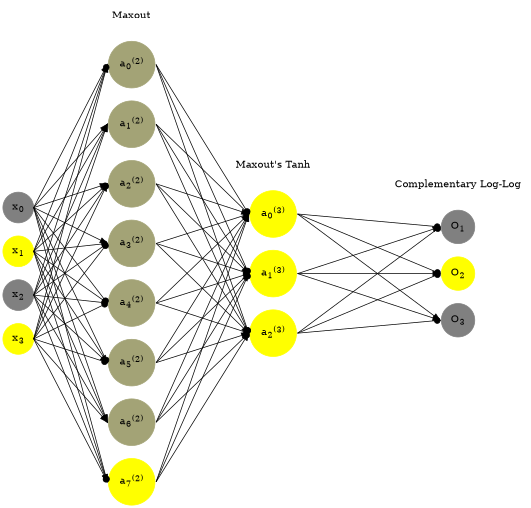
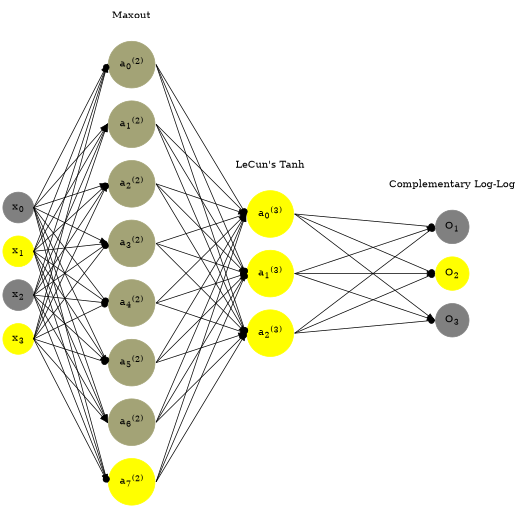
(273, 165) -> (270, 165)
